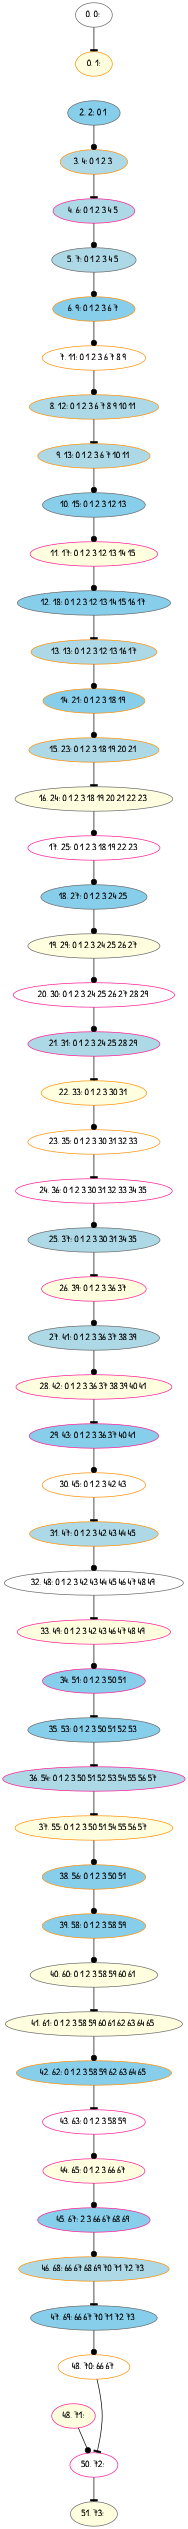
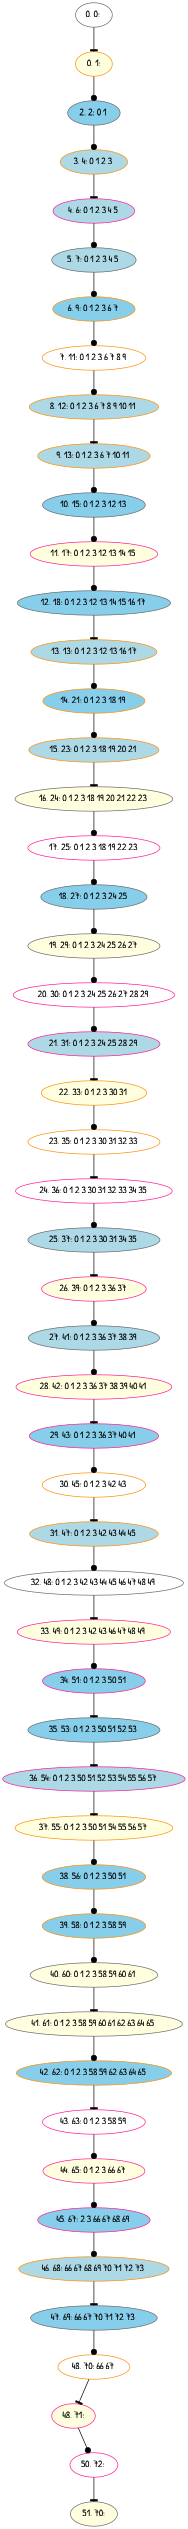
none -> (94, 86)
(102, 2414) -> (84, 2390)
(94, 2514) -> (94, 2514)
